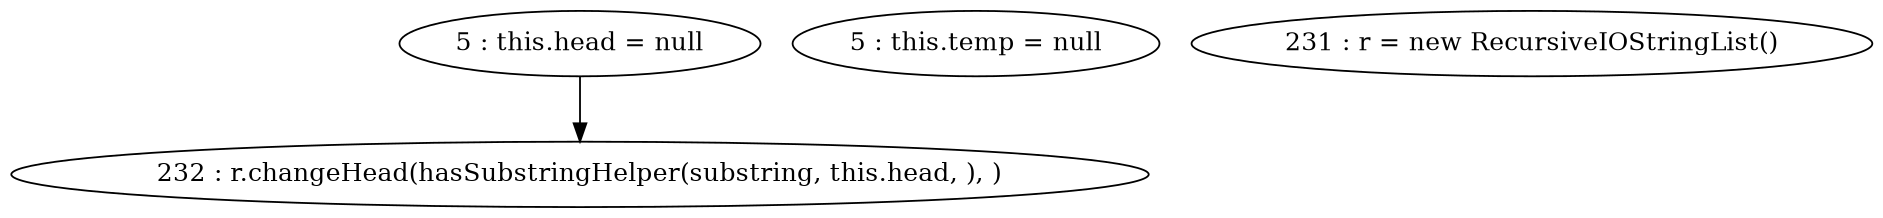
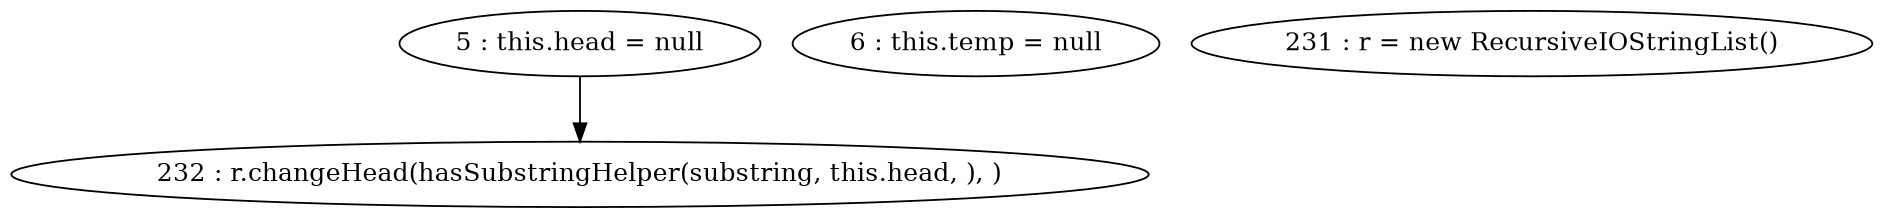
(976, 44) -> (976, 44)
